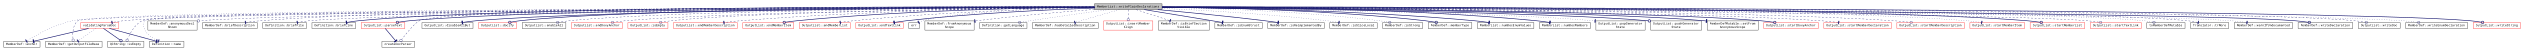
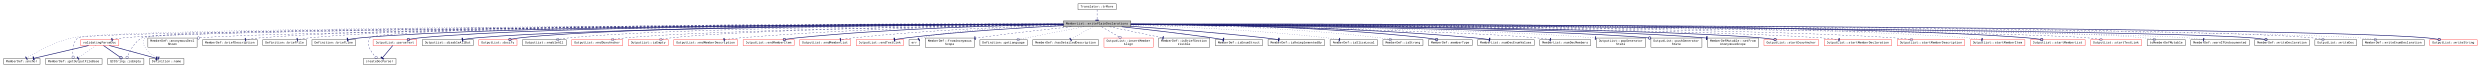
(1356, 10) -> (1424, 32)
(1680, 10) -> (1097, 15)
